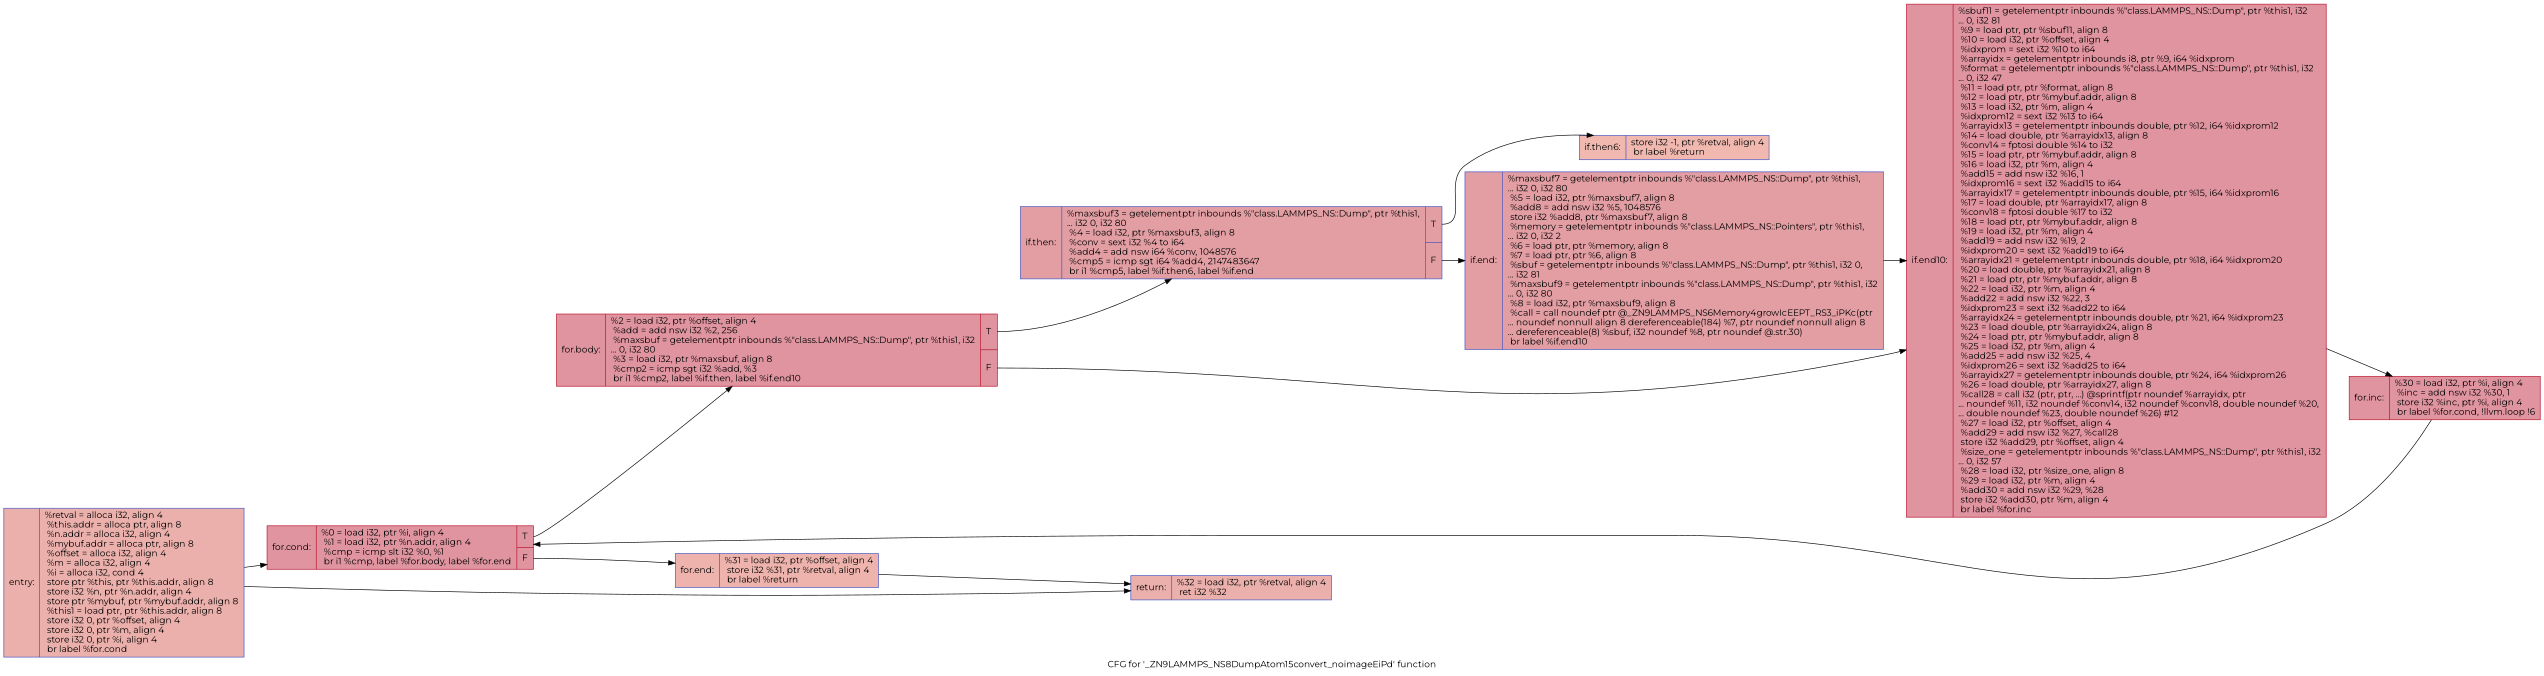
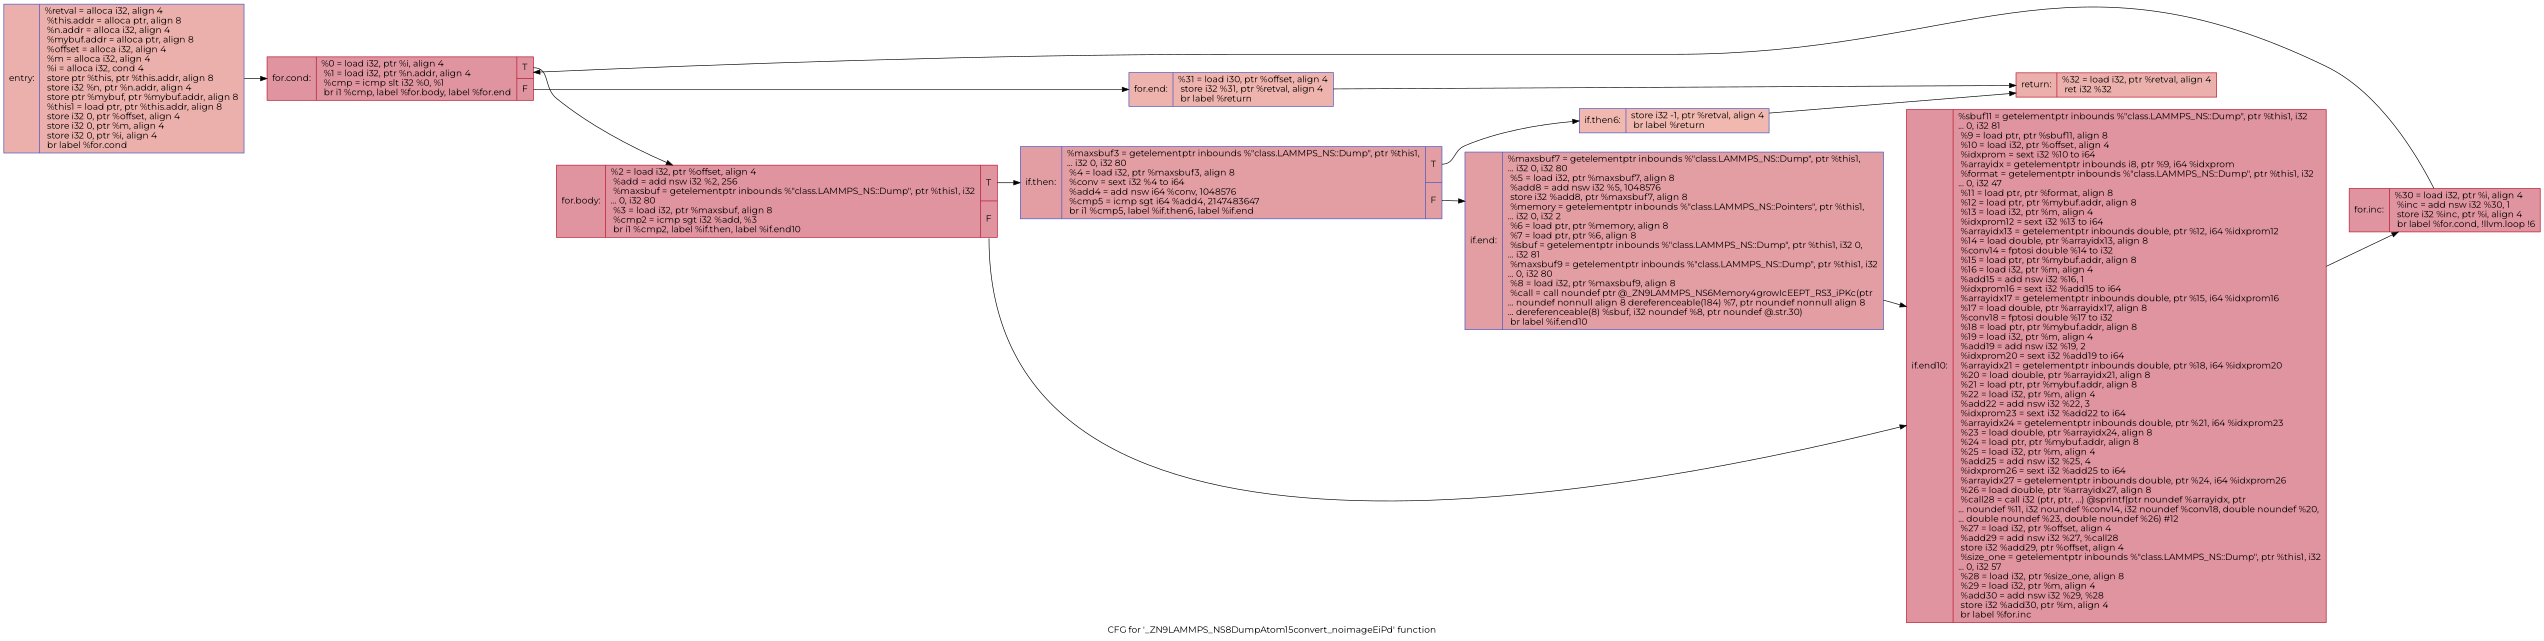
(799, 561) -> (1253, 80)
(1231, 588) -> (2116, 85)
(684, 595) -> (1889, 103)
